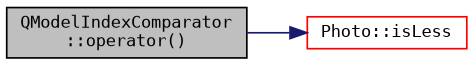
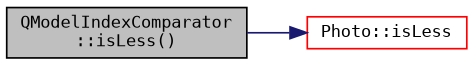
(127, 33) -> (127, 33)
